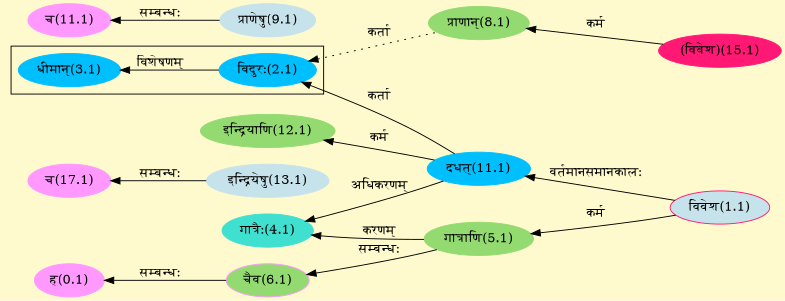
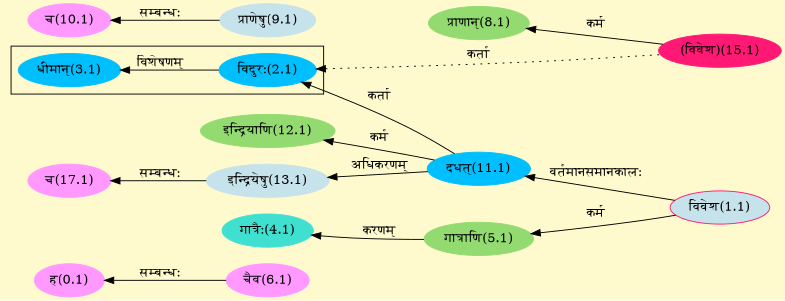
(69, 20) -> (69, 20)
(377, 46) -> (493, 63)
(379, 201) -> (382, 174)
(377, 263) -> none
(268, 280) -> (268, 280)
